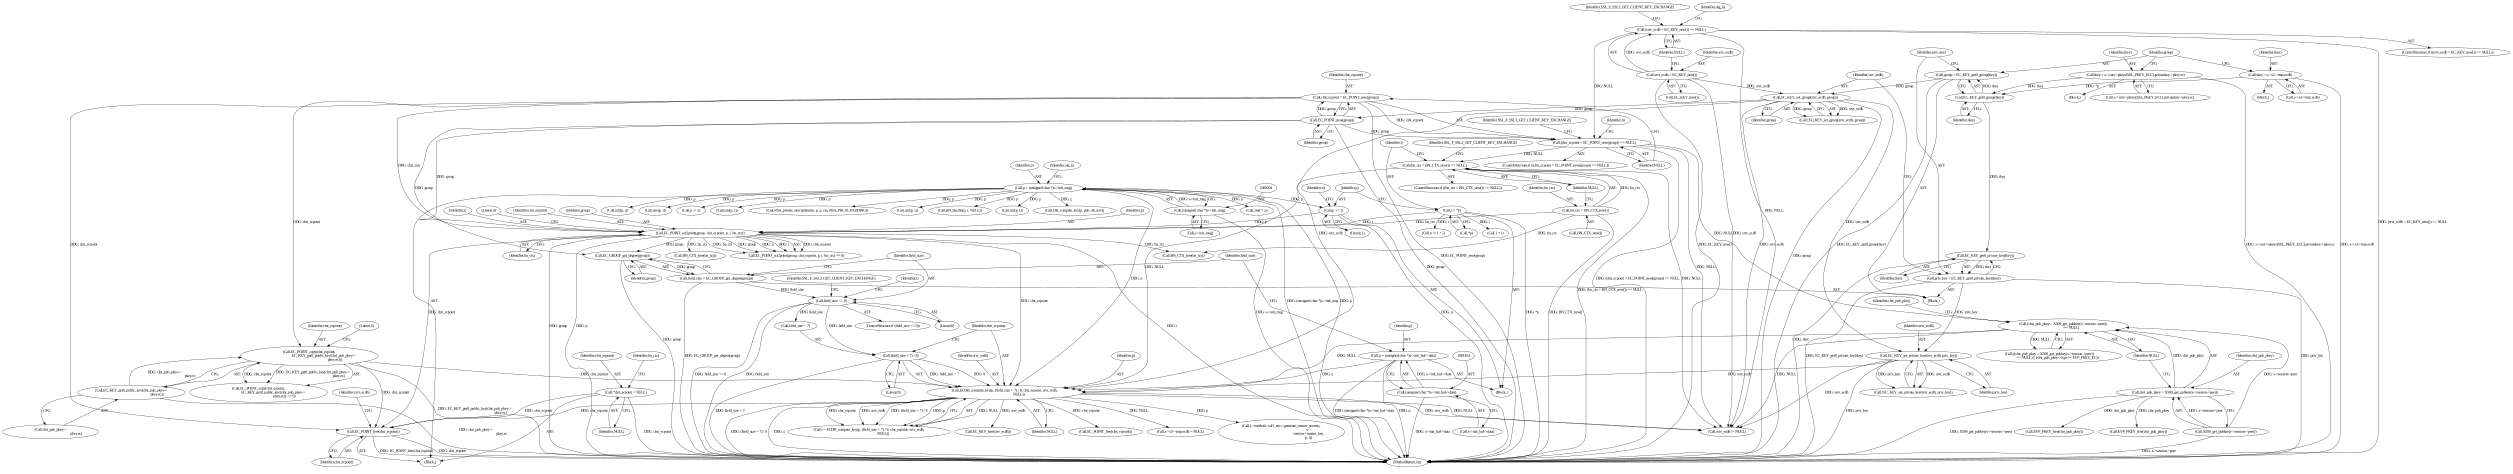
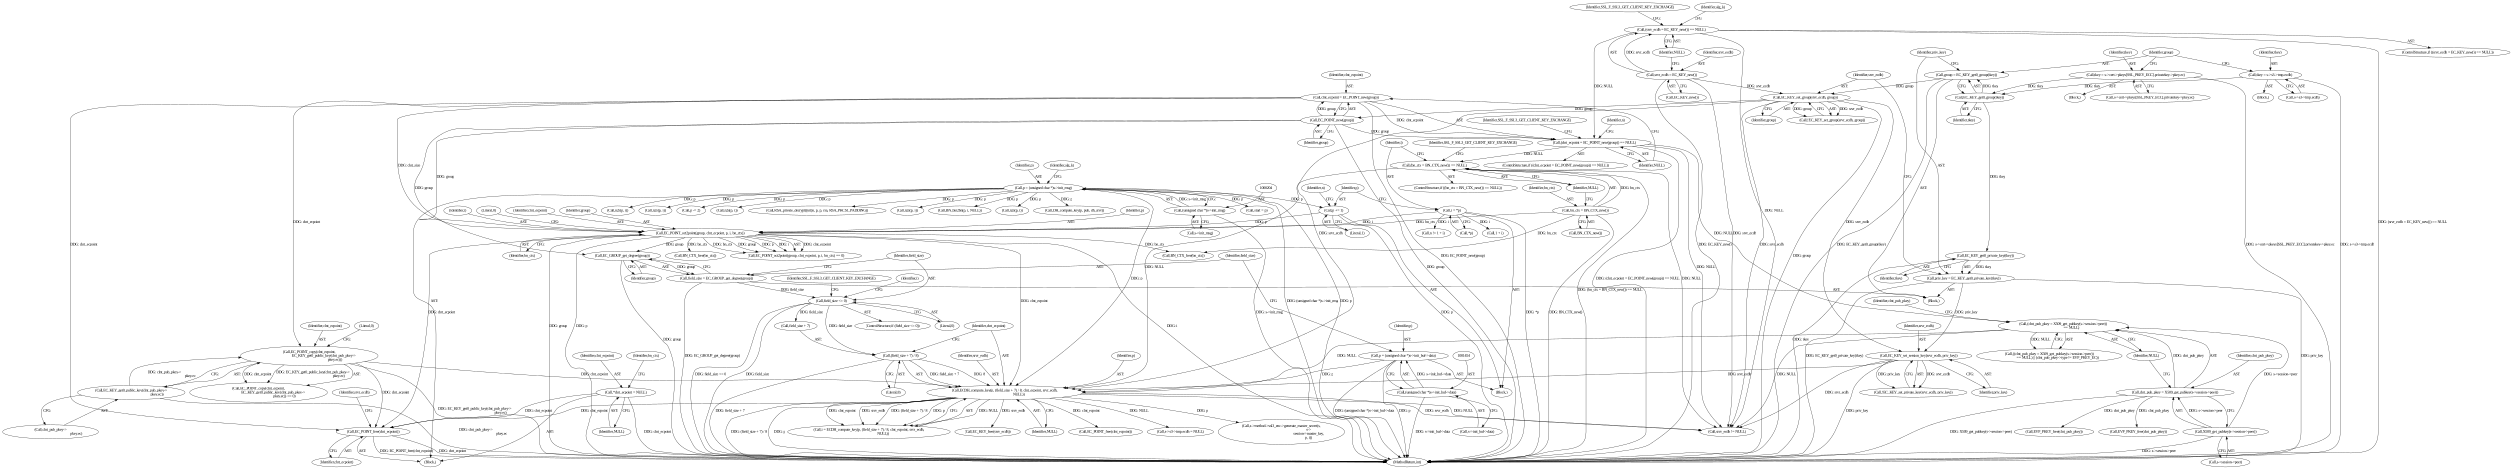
(2092, 86) -> (2092, 86)
none -> (1578, 221)
(1992, 270) -> none
(1919, 356) -> (1919, 356)
none -> (2225, 462)
